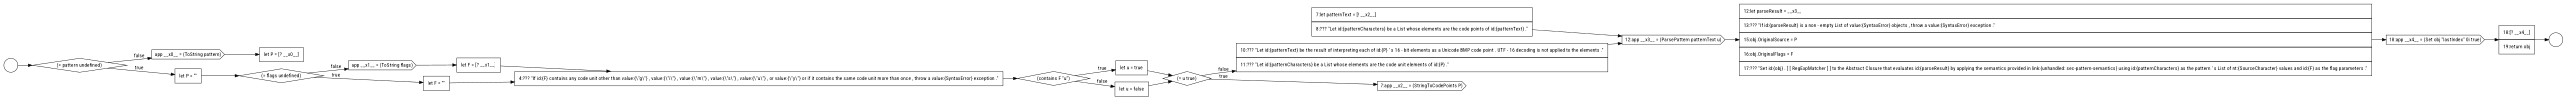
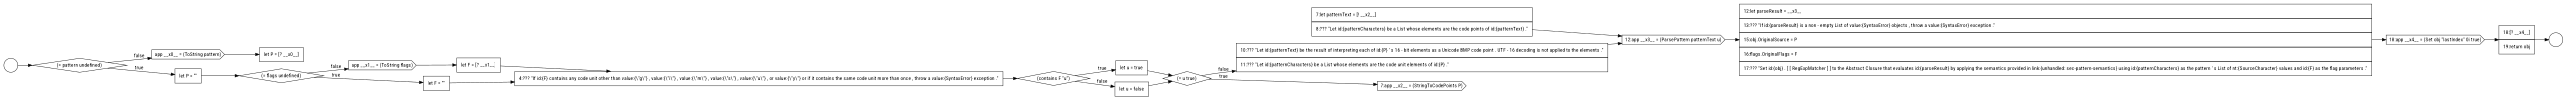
(1769, 54) -> (1771, 54)
